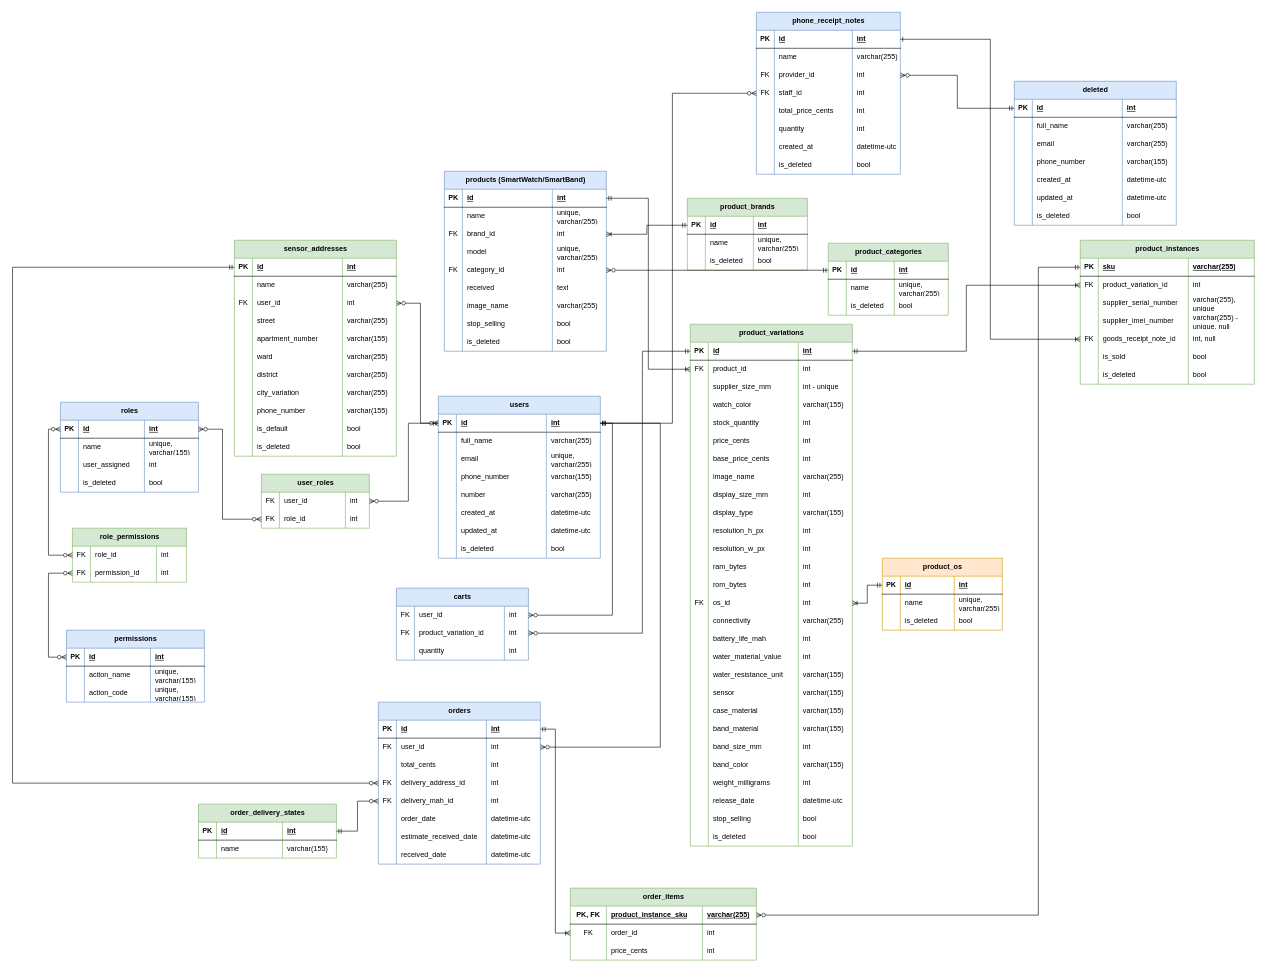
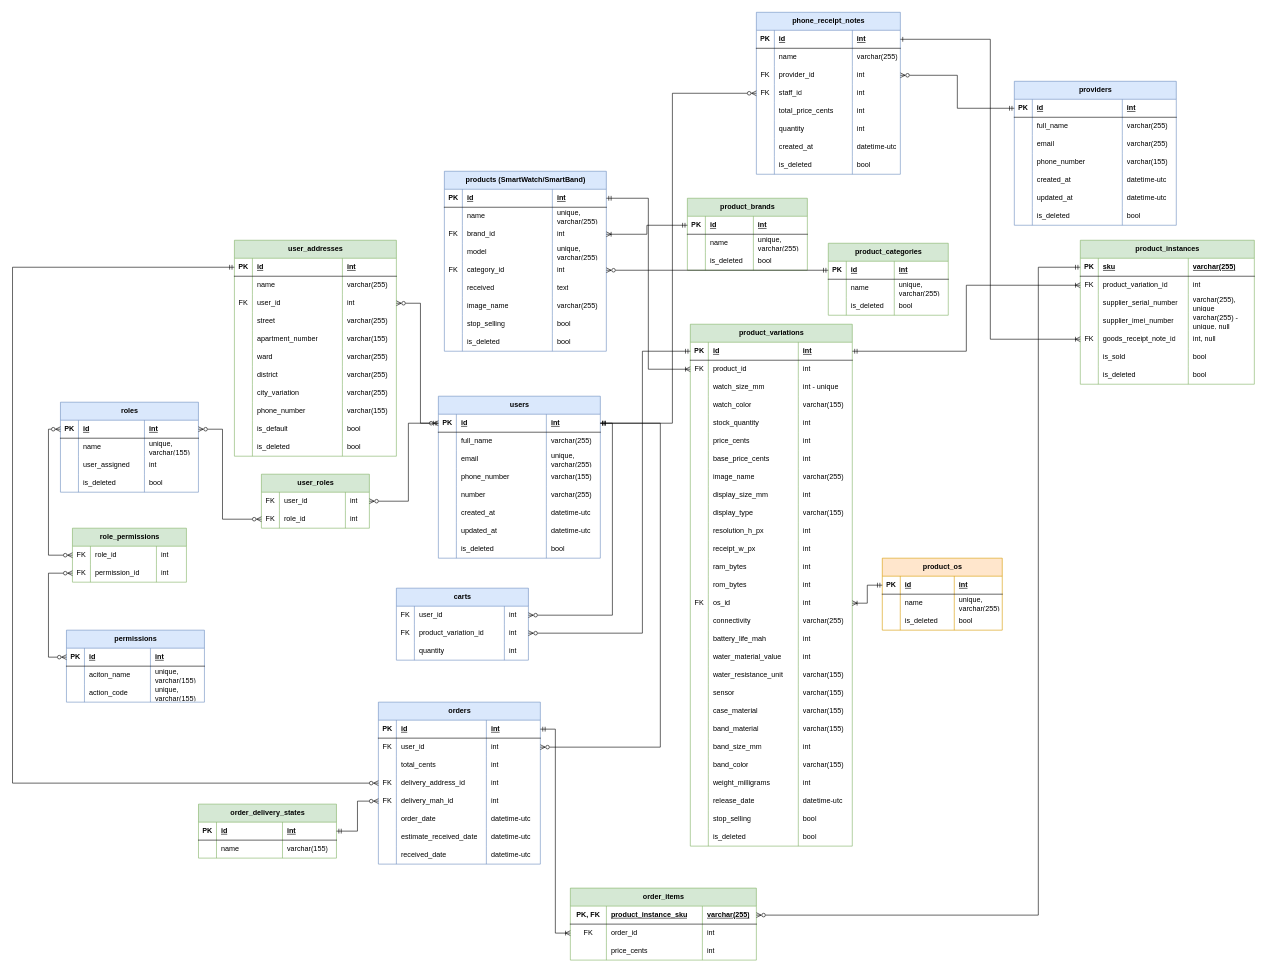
(1096, 90) -> (1096, 90)
(316, 249) -> (316, 249)
(743, 387) -> (738, 387)
(741, 549) -> (736, 549)
